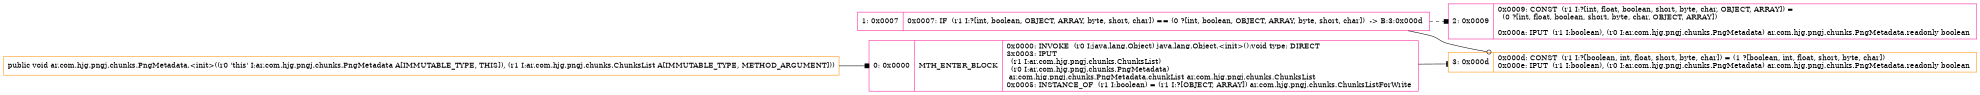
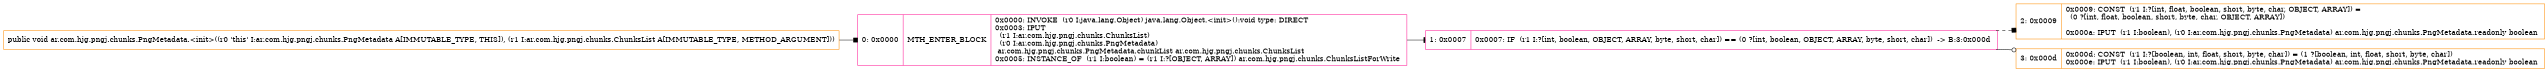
(1712, 21) -> (2280, 21)
(1034, 54) -> (1023, 28)
(1432, 64) -> (1415, 40)
